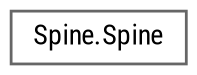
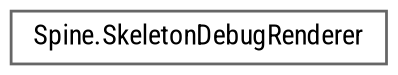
(99, 38) -> (199, 38)
